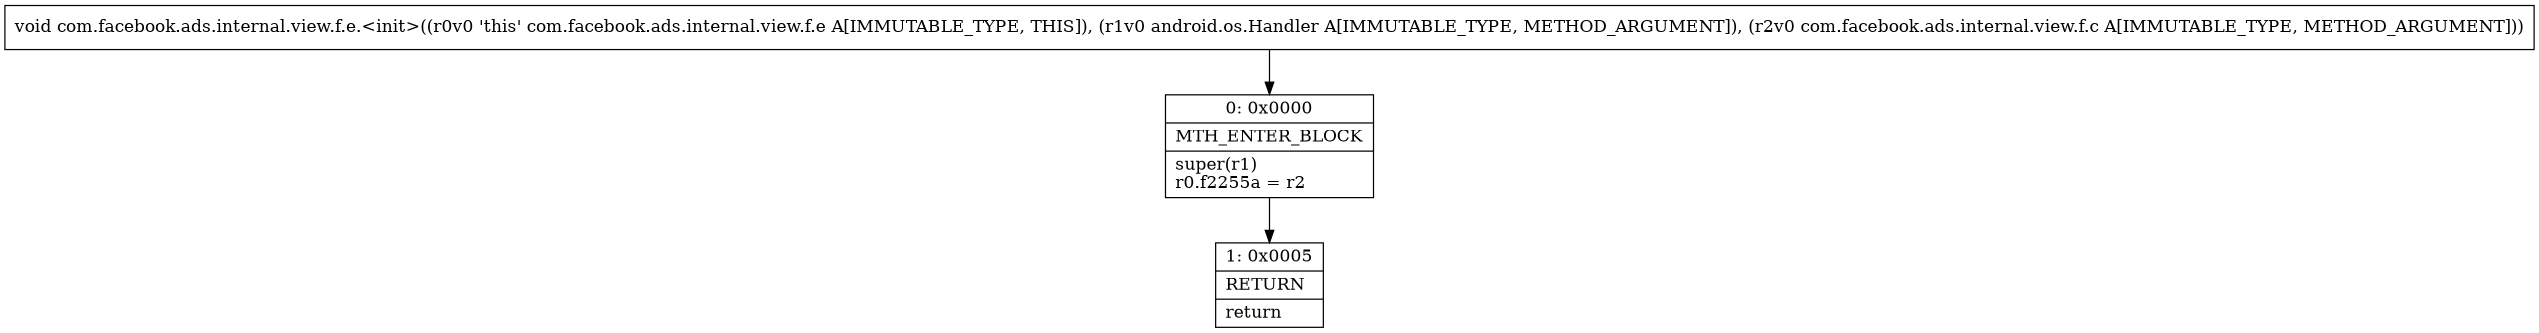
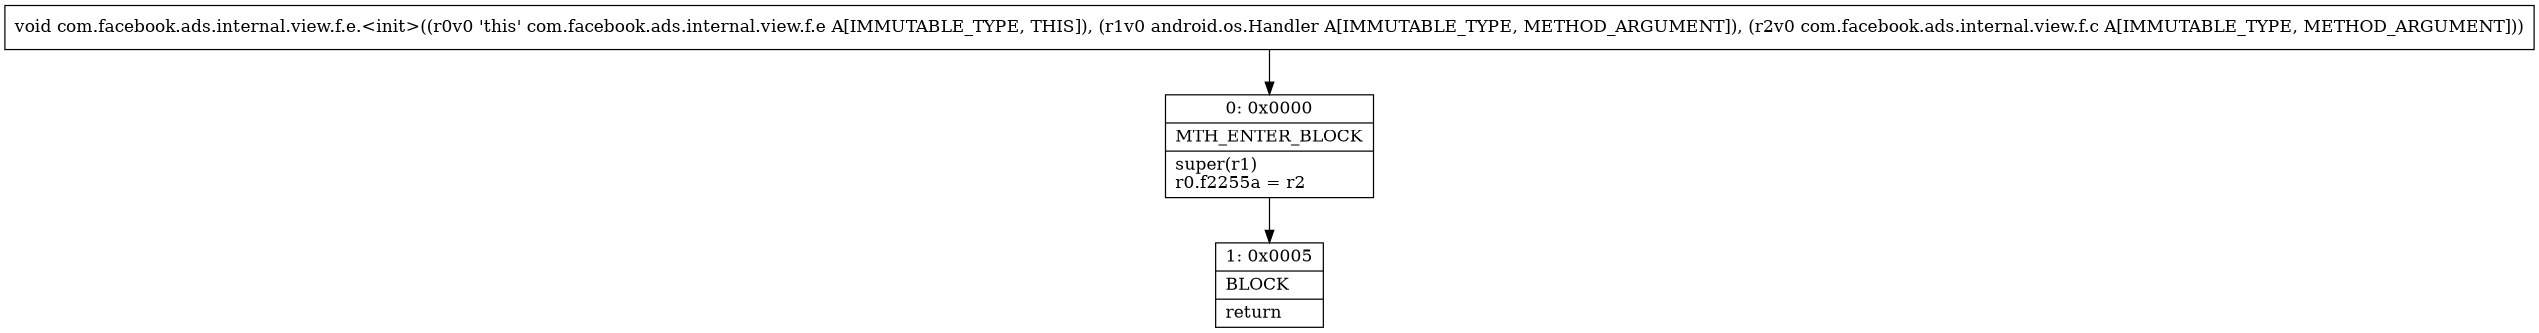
(1265, 284) -> (1257, 284)
